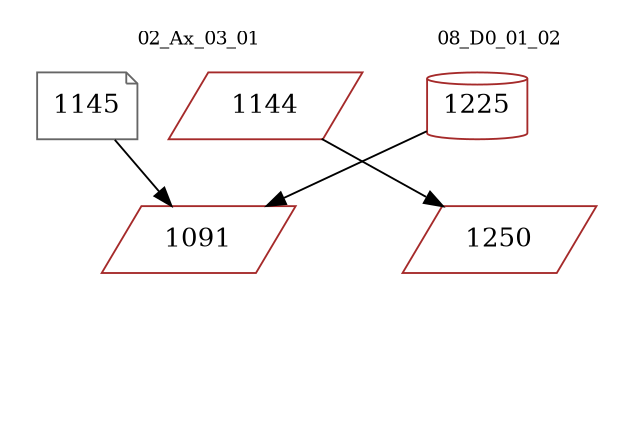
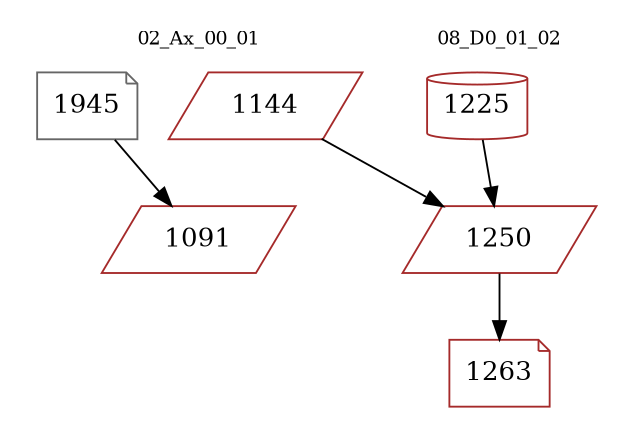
(199, 40) -> (199, 40)
(87, 106) -> (87, 106)
(348, 168) -> (487, 164)
none -> (500, 373)
